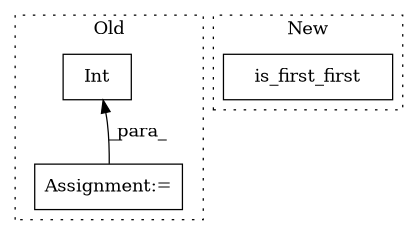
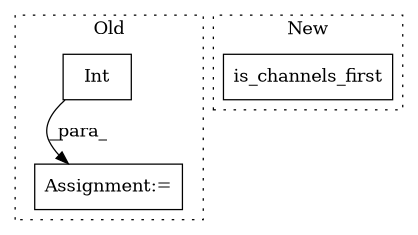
(308, 77) -> (308, 77)
(109, 138) -> (47, 126)
